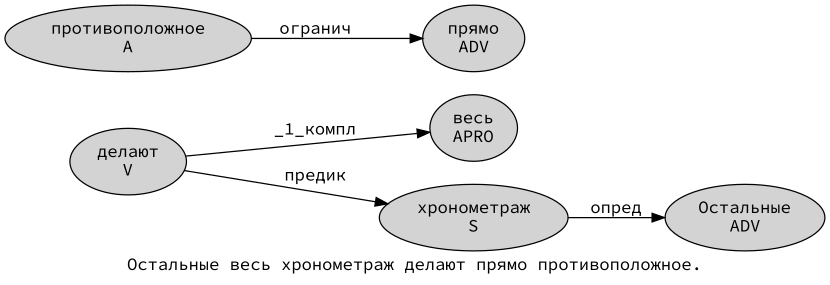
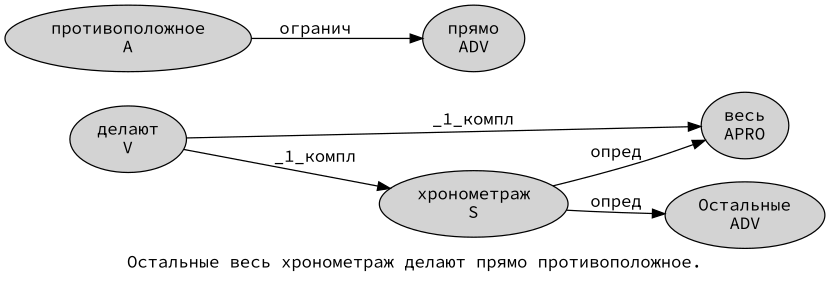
none -> (624, 167)
(315, 176) -> (315, 157)
